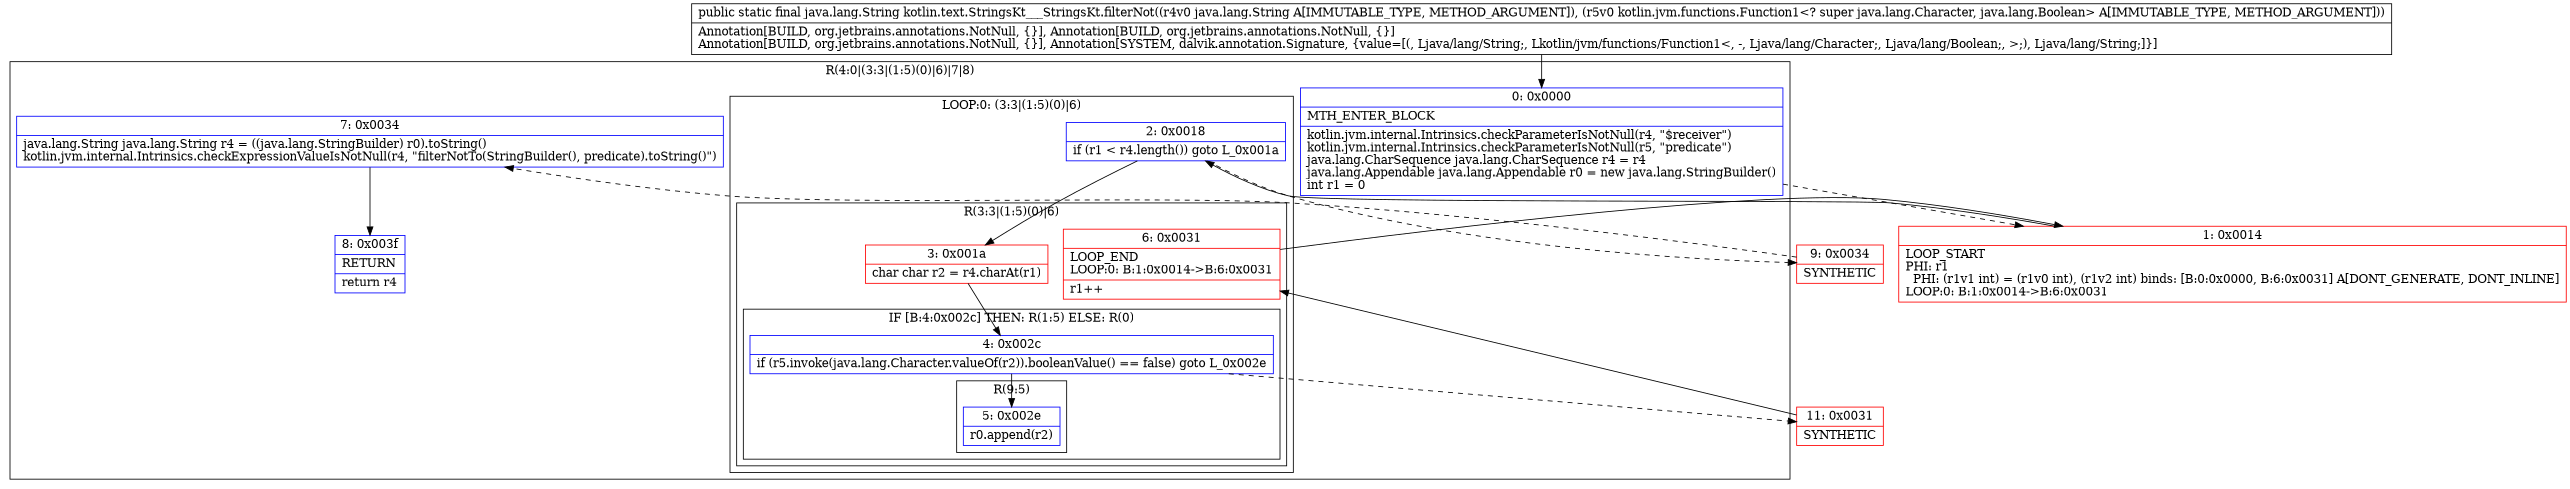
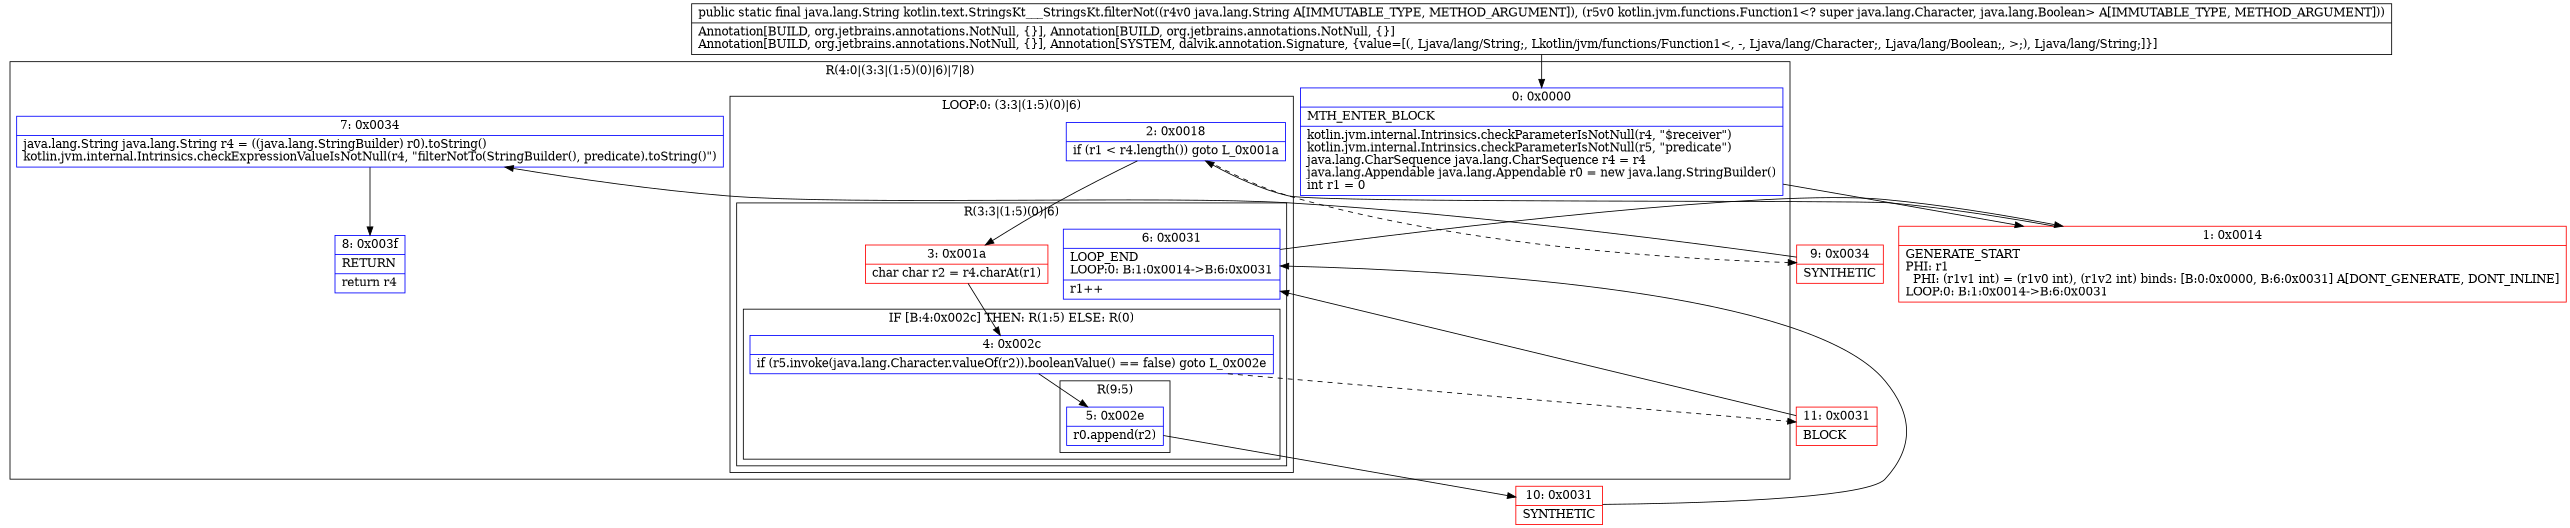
(1899, 204) -> (1899, 204)
(1381, 210) -> (1381, 210)
(1945, 255) -> (1963, 255)
(1172, 264) -> (1172, 264)
(1840, 435) -> (1825, 435)
none -> (1559, 505)
